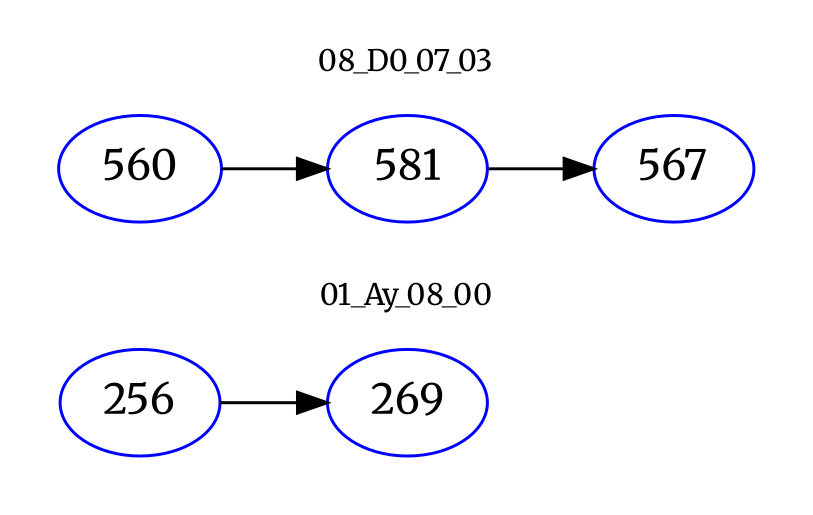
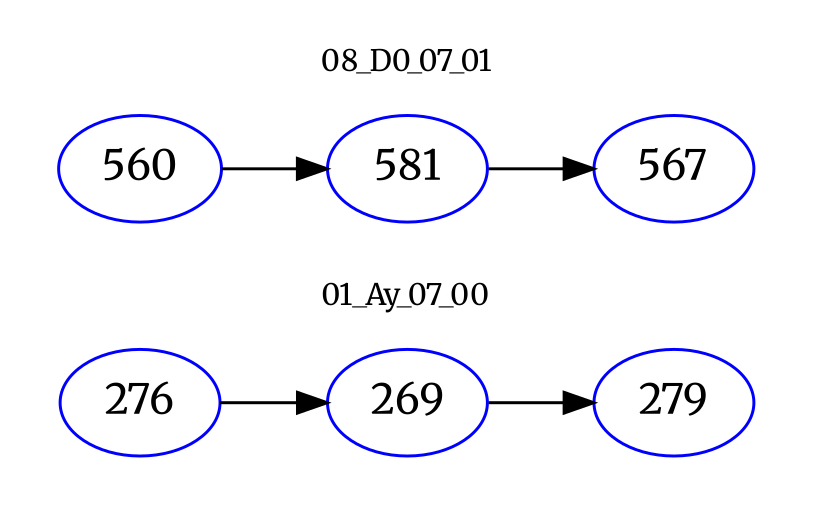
(407, 64) -> (407, 64)
(407, 298) -> (407, 298)
(140, 403) -> (140, 403)
none -> (674, 403)
